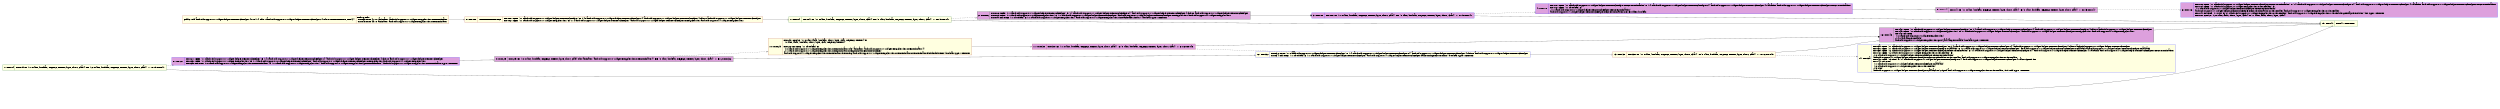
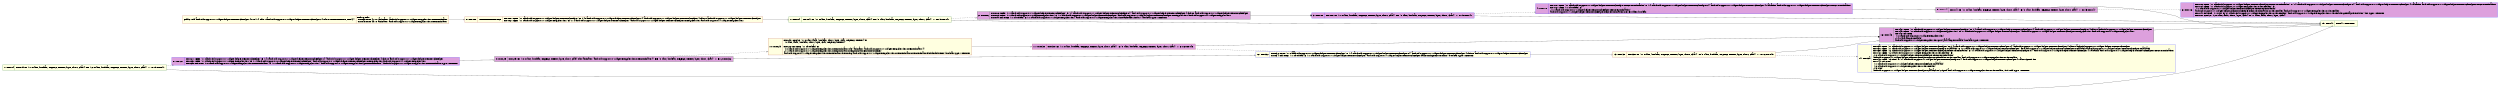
(1566, 8) -> (1566, 8)
none -> (2185, 19)
